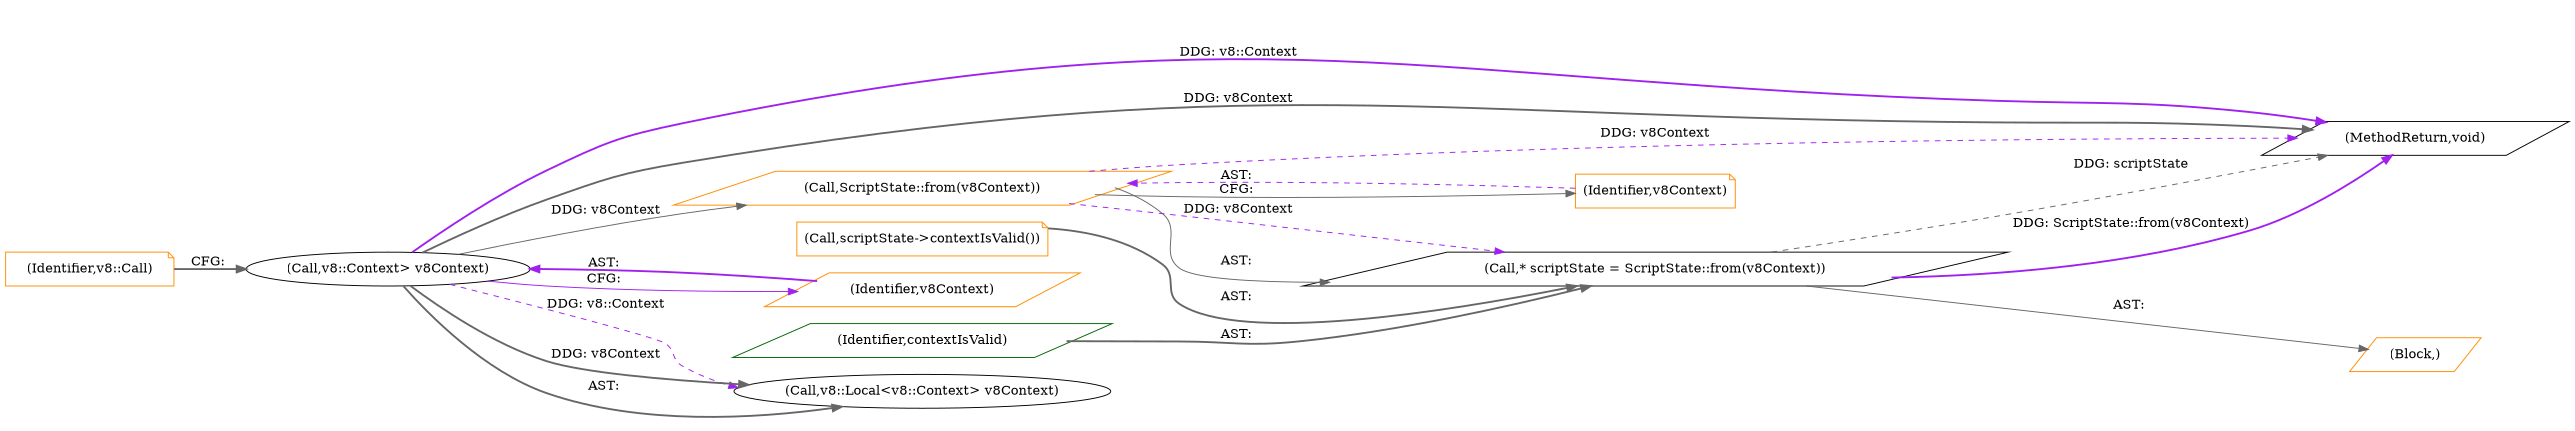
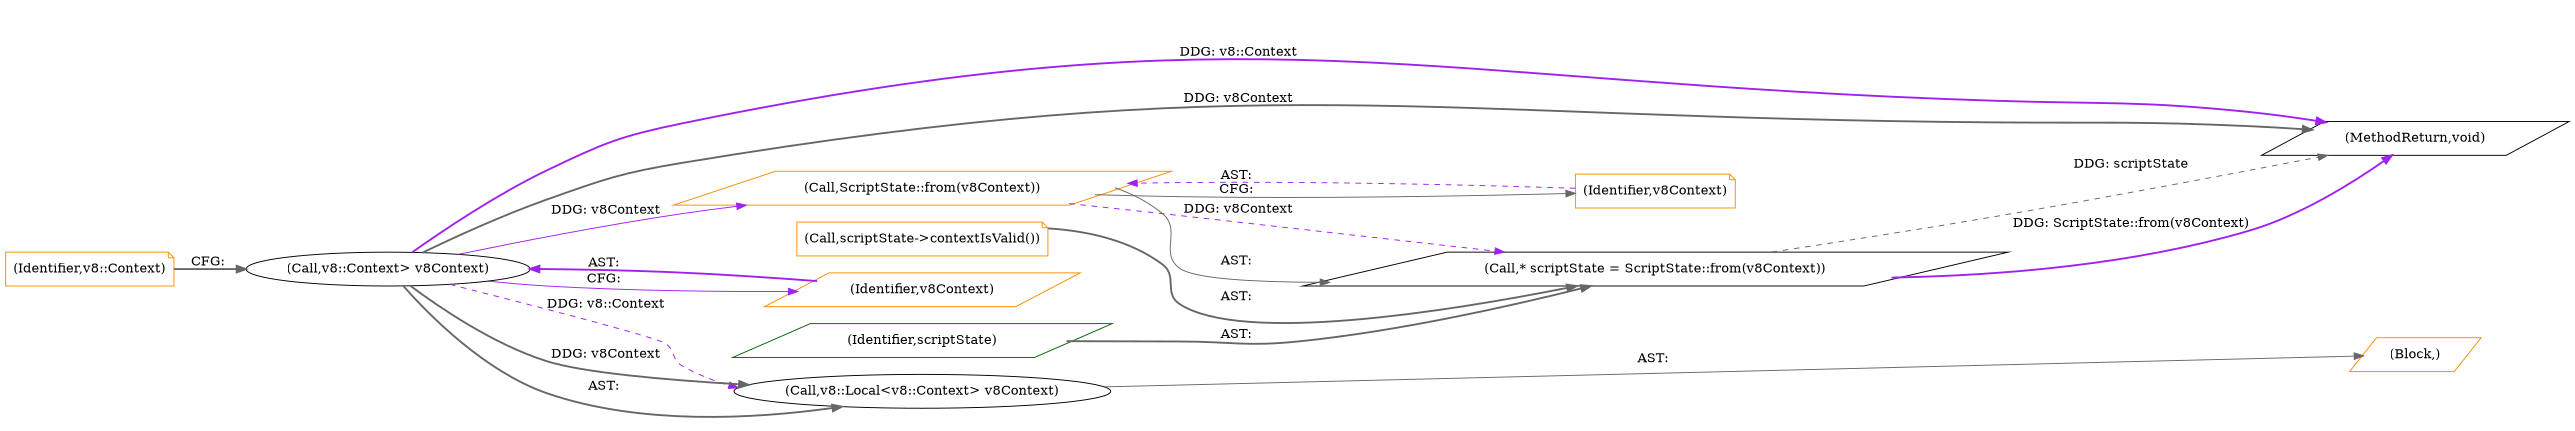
(1688, 145) -> none
(597, 228) -> (597, 228)
(90, 269) -> (90, 269)
(2083, 317) -> (1729, 372)
(922, 341) -> (922, 341)
